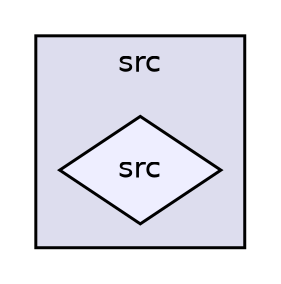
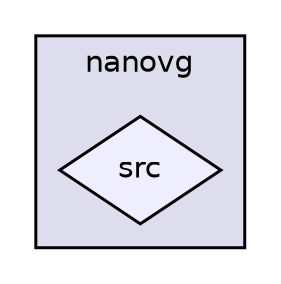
(140, 64) -> (140, 64)
